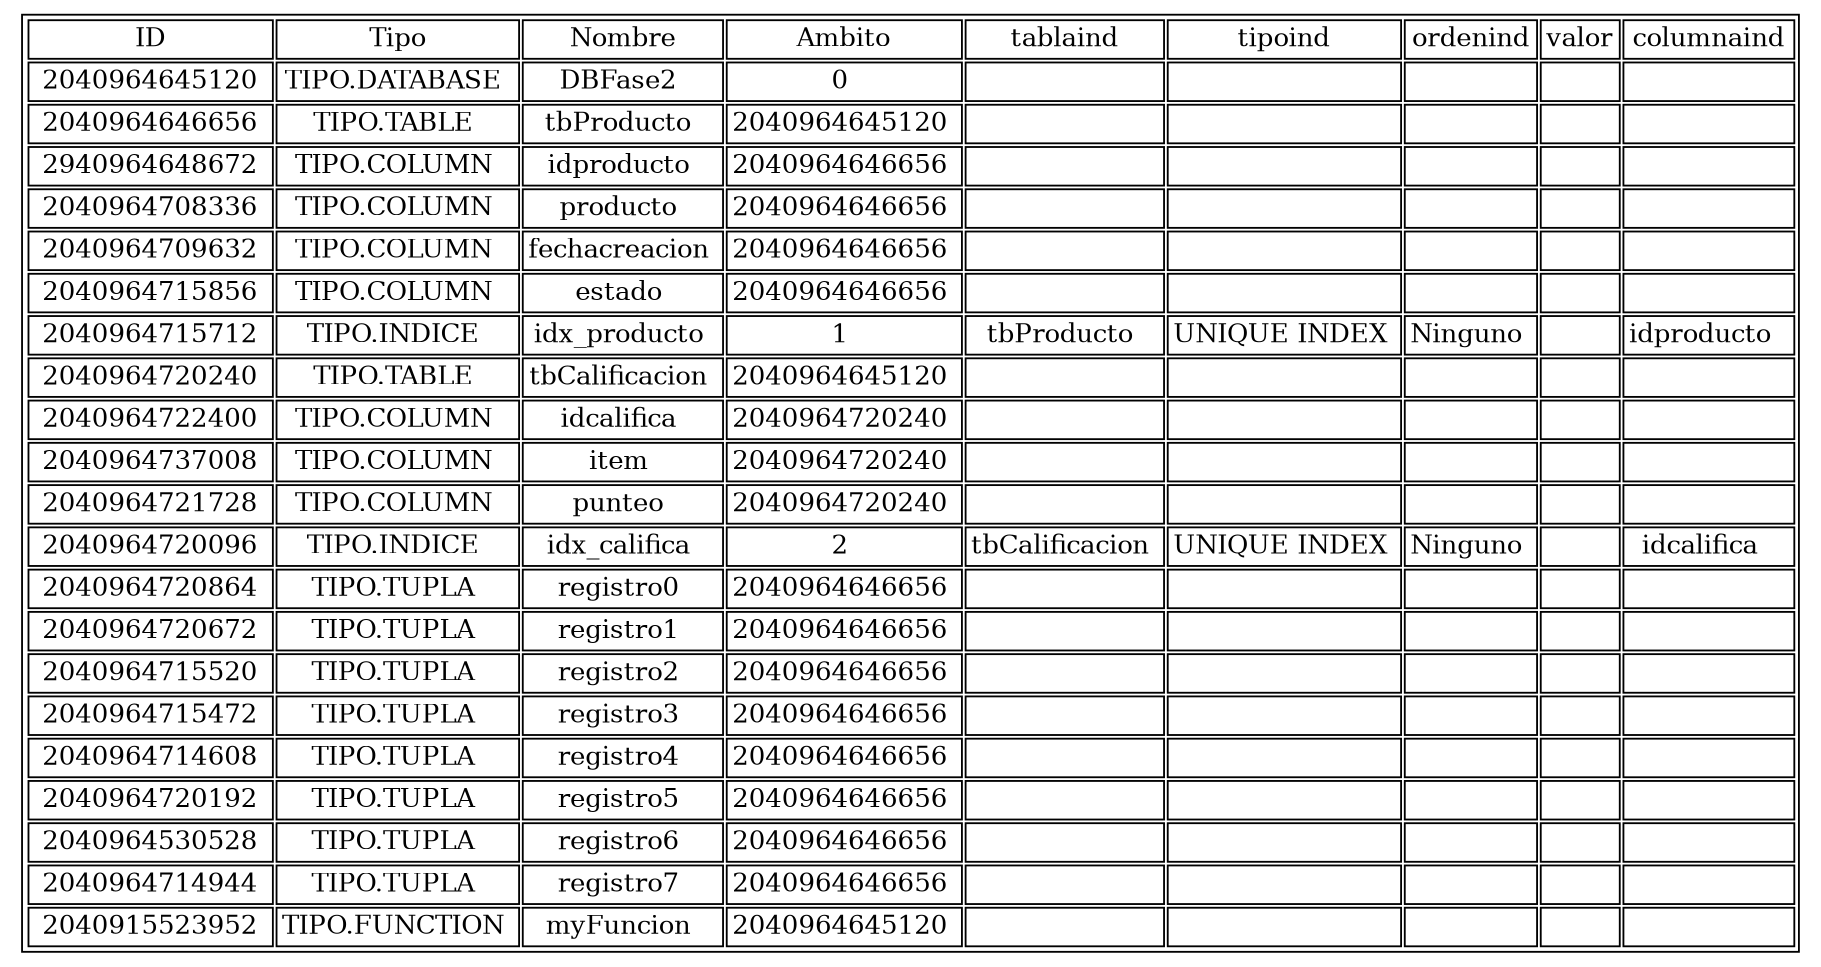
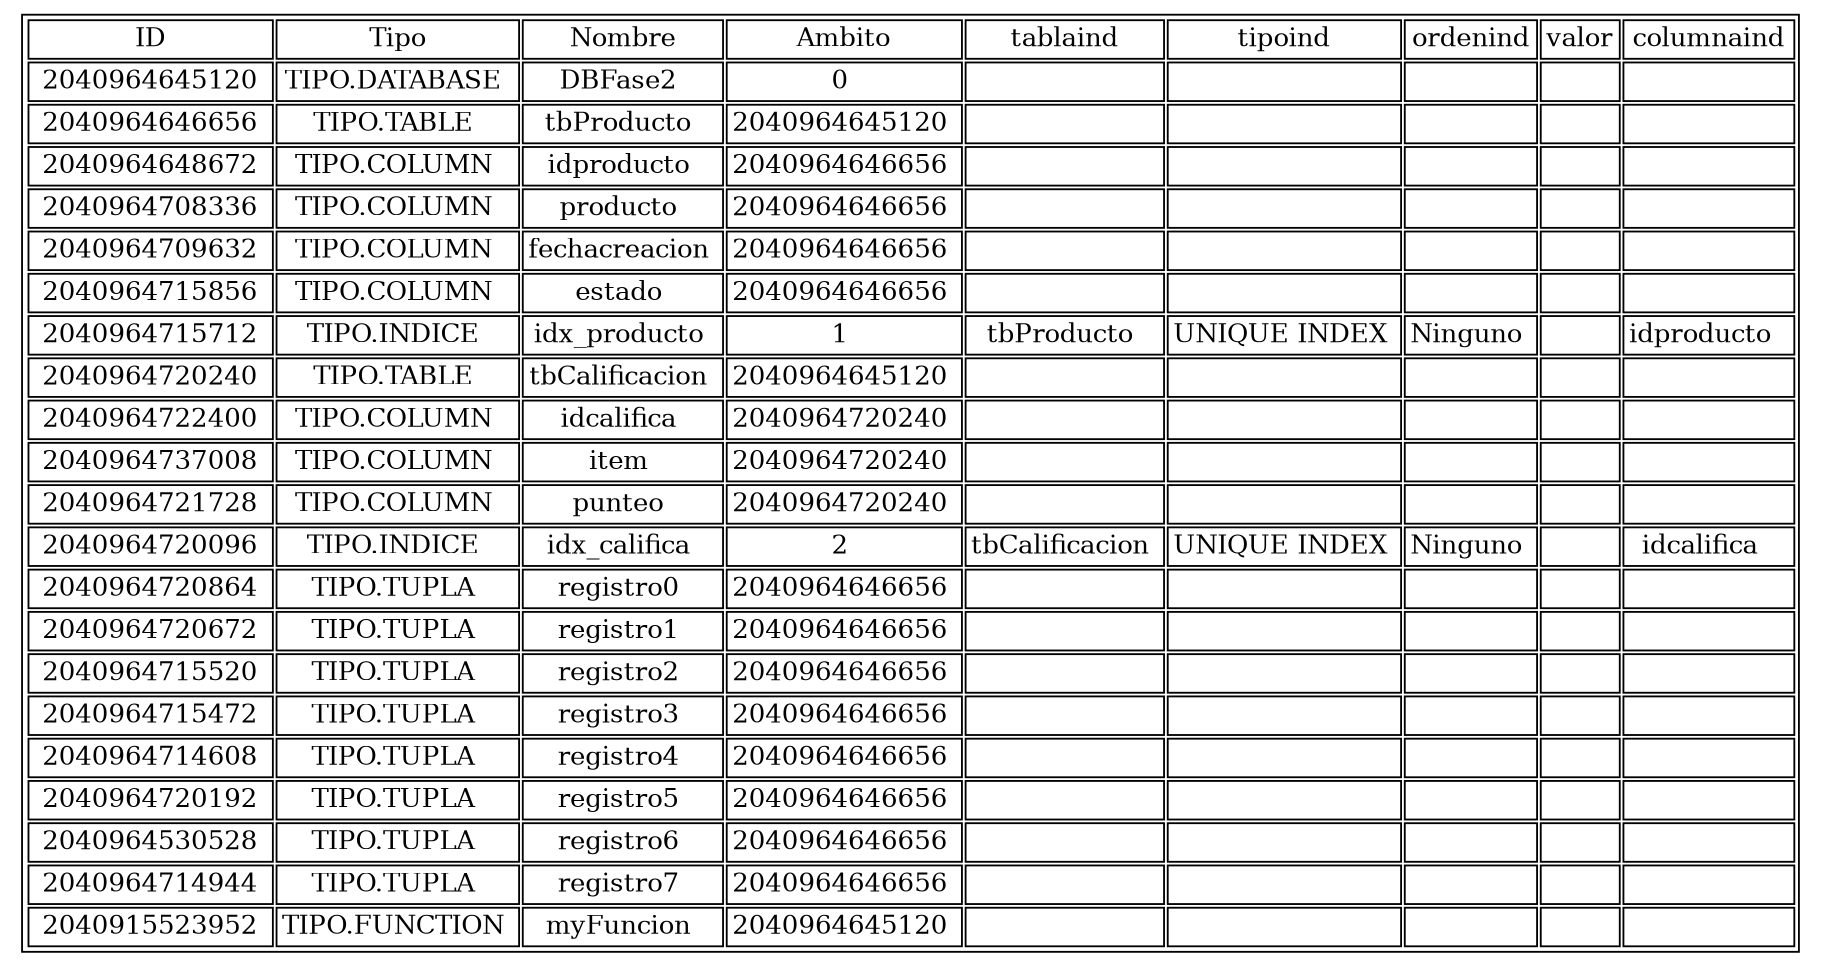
(151, 165) -> (151, 165)
